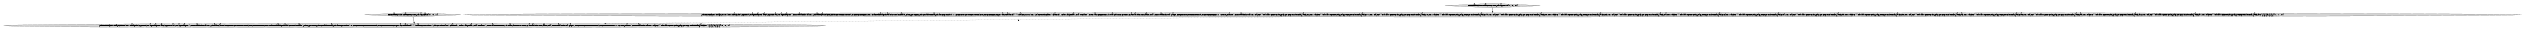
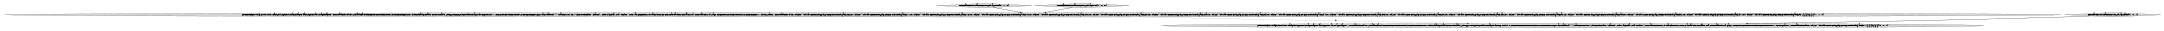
none -> (984, 6)
